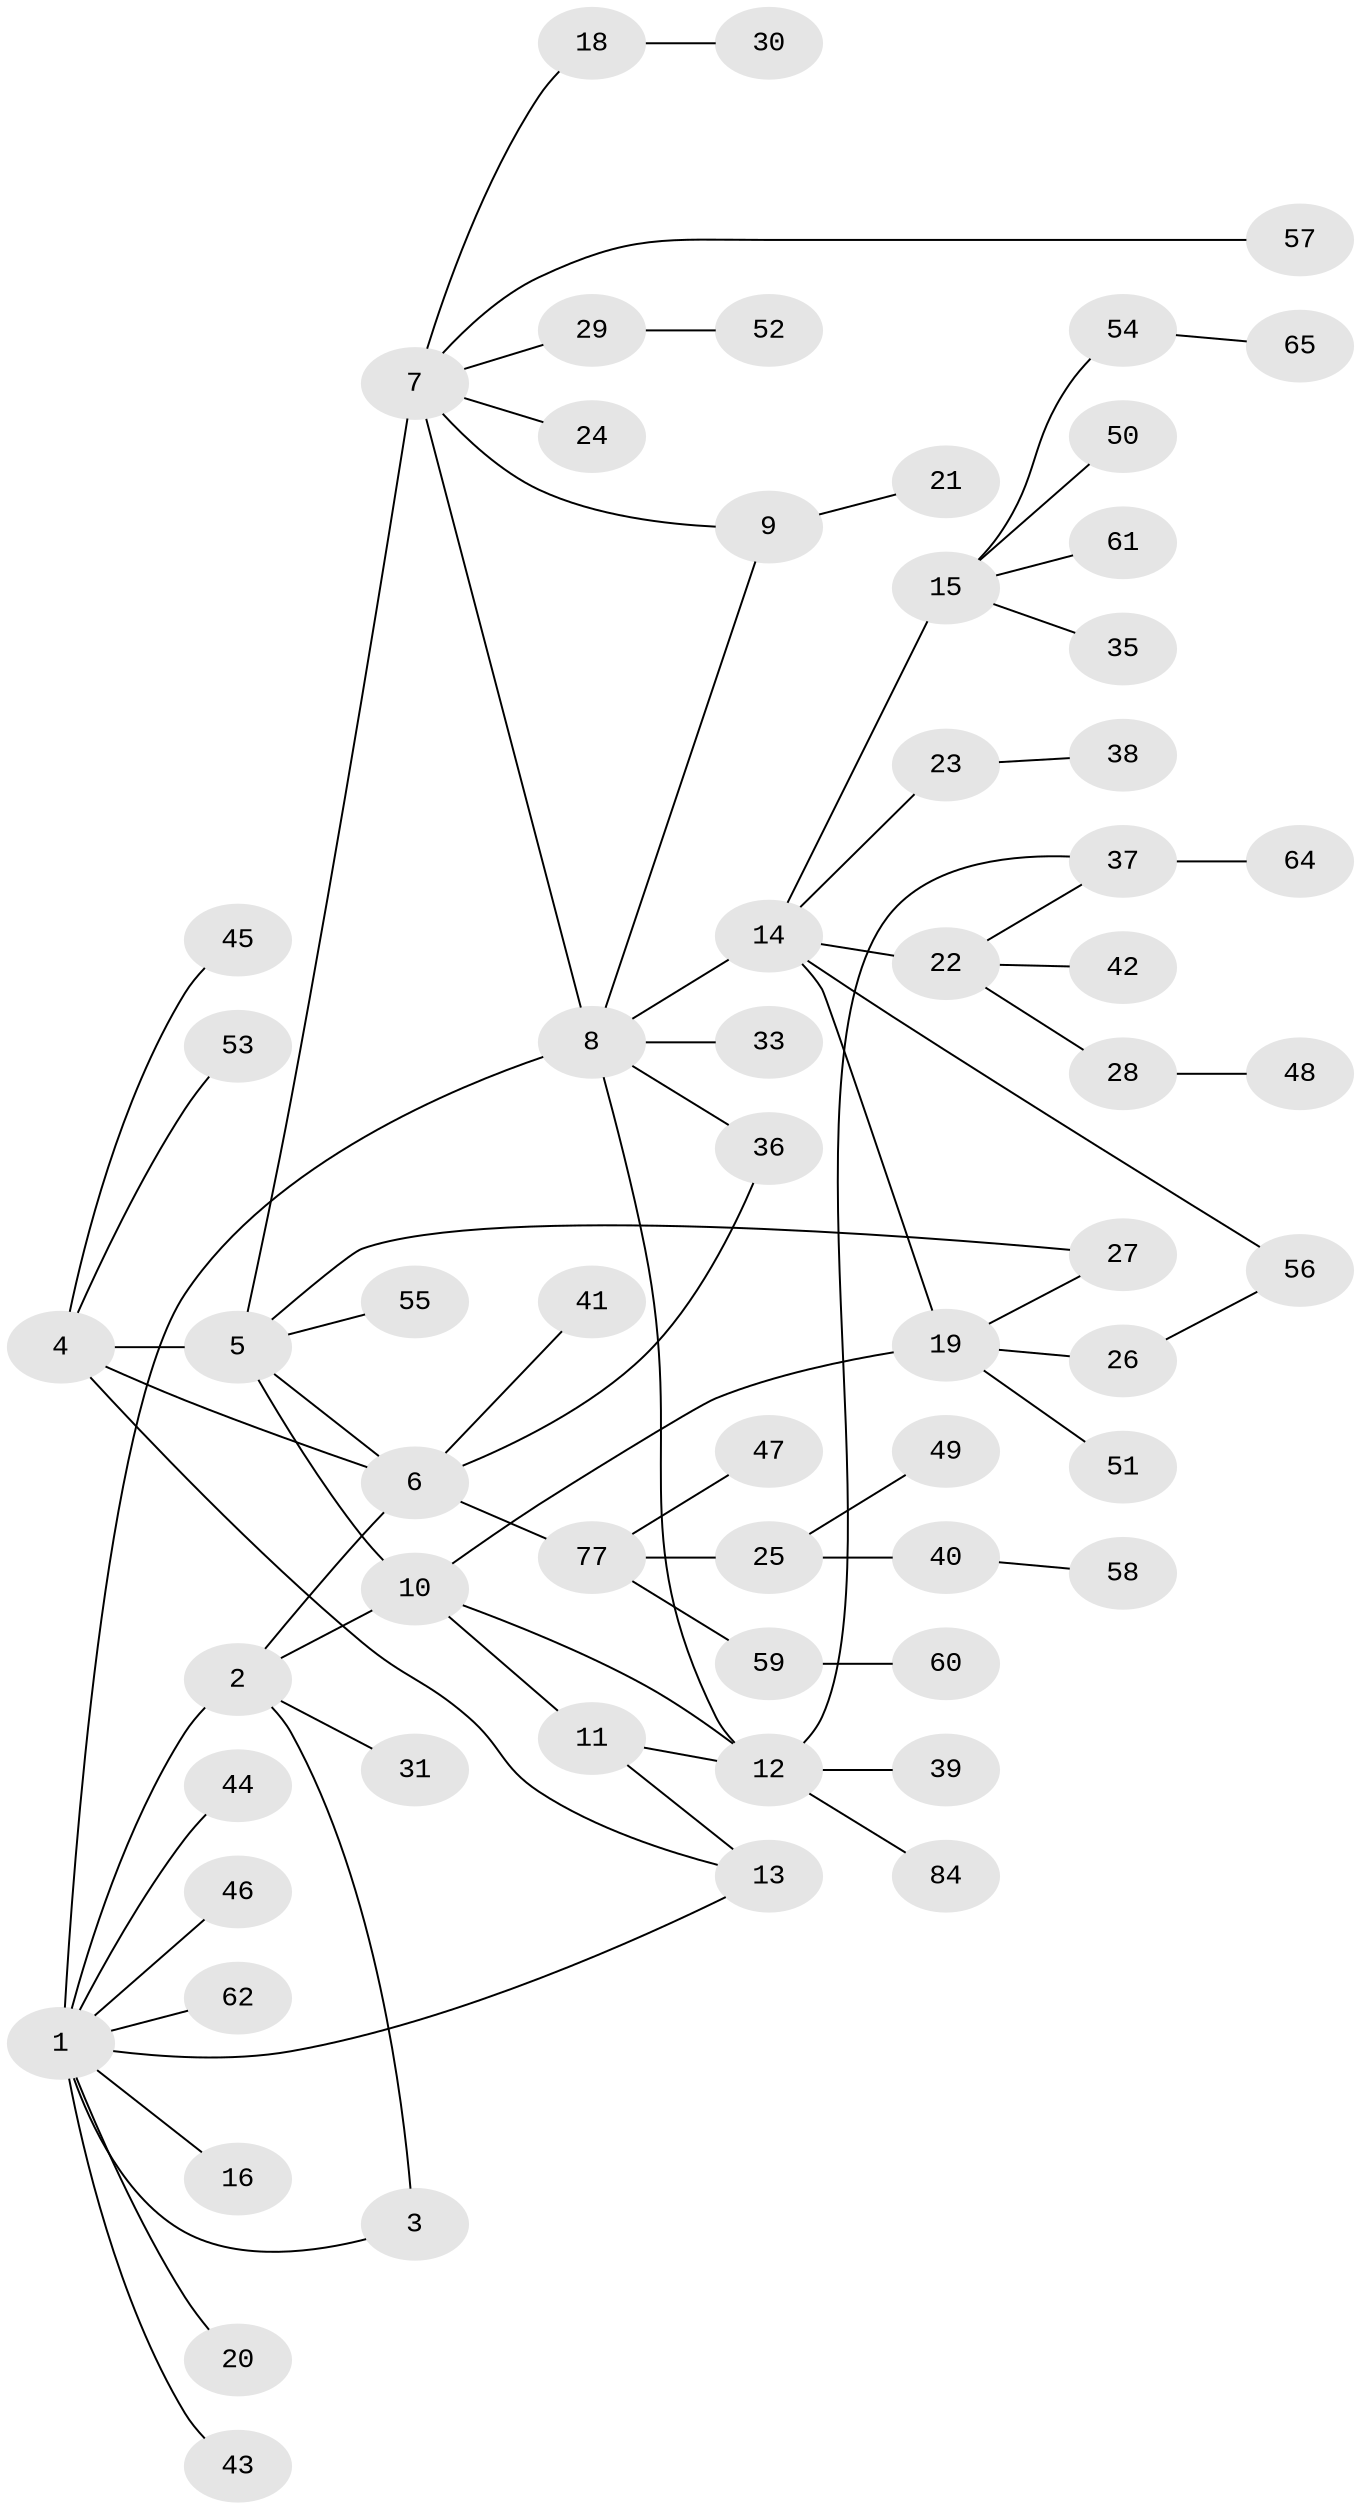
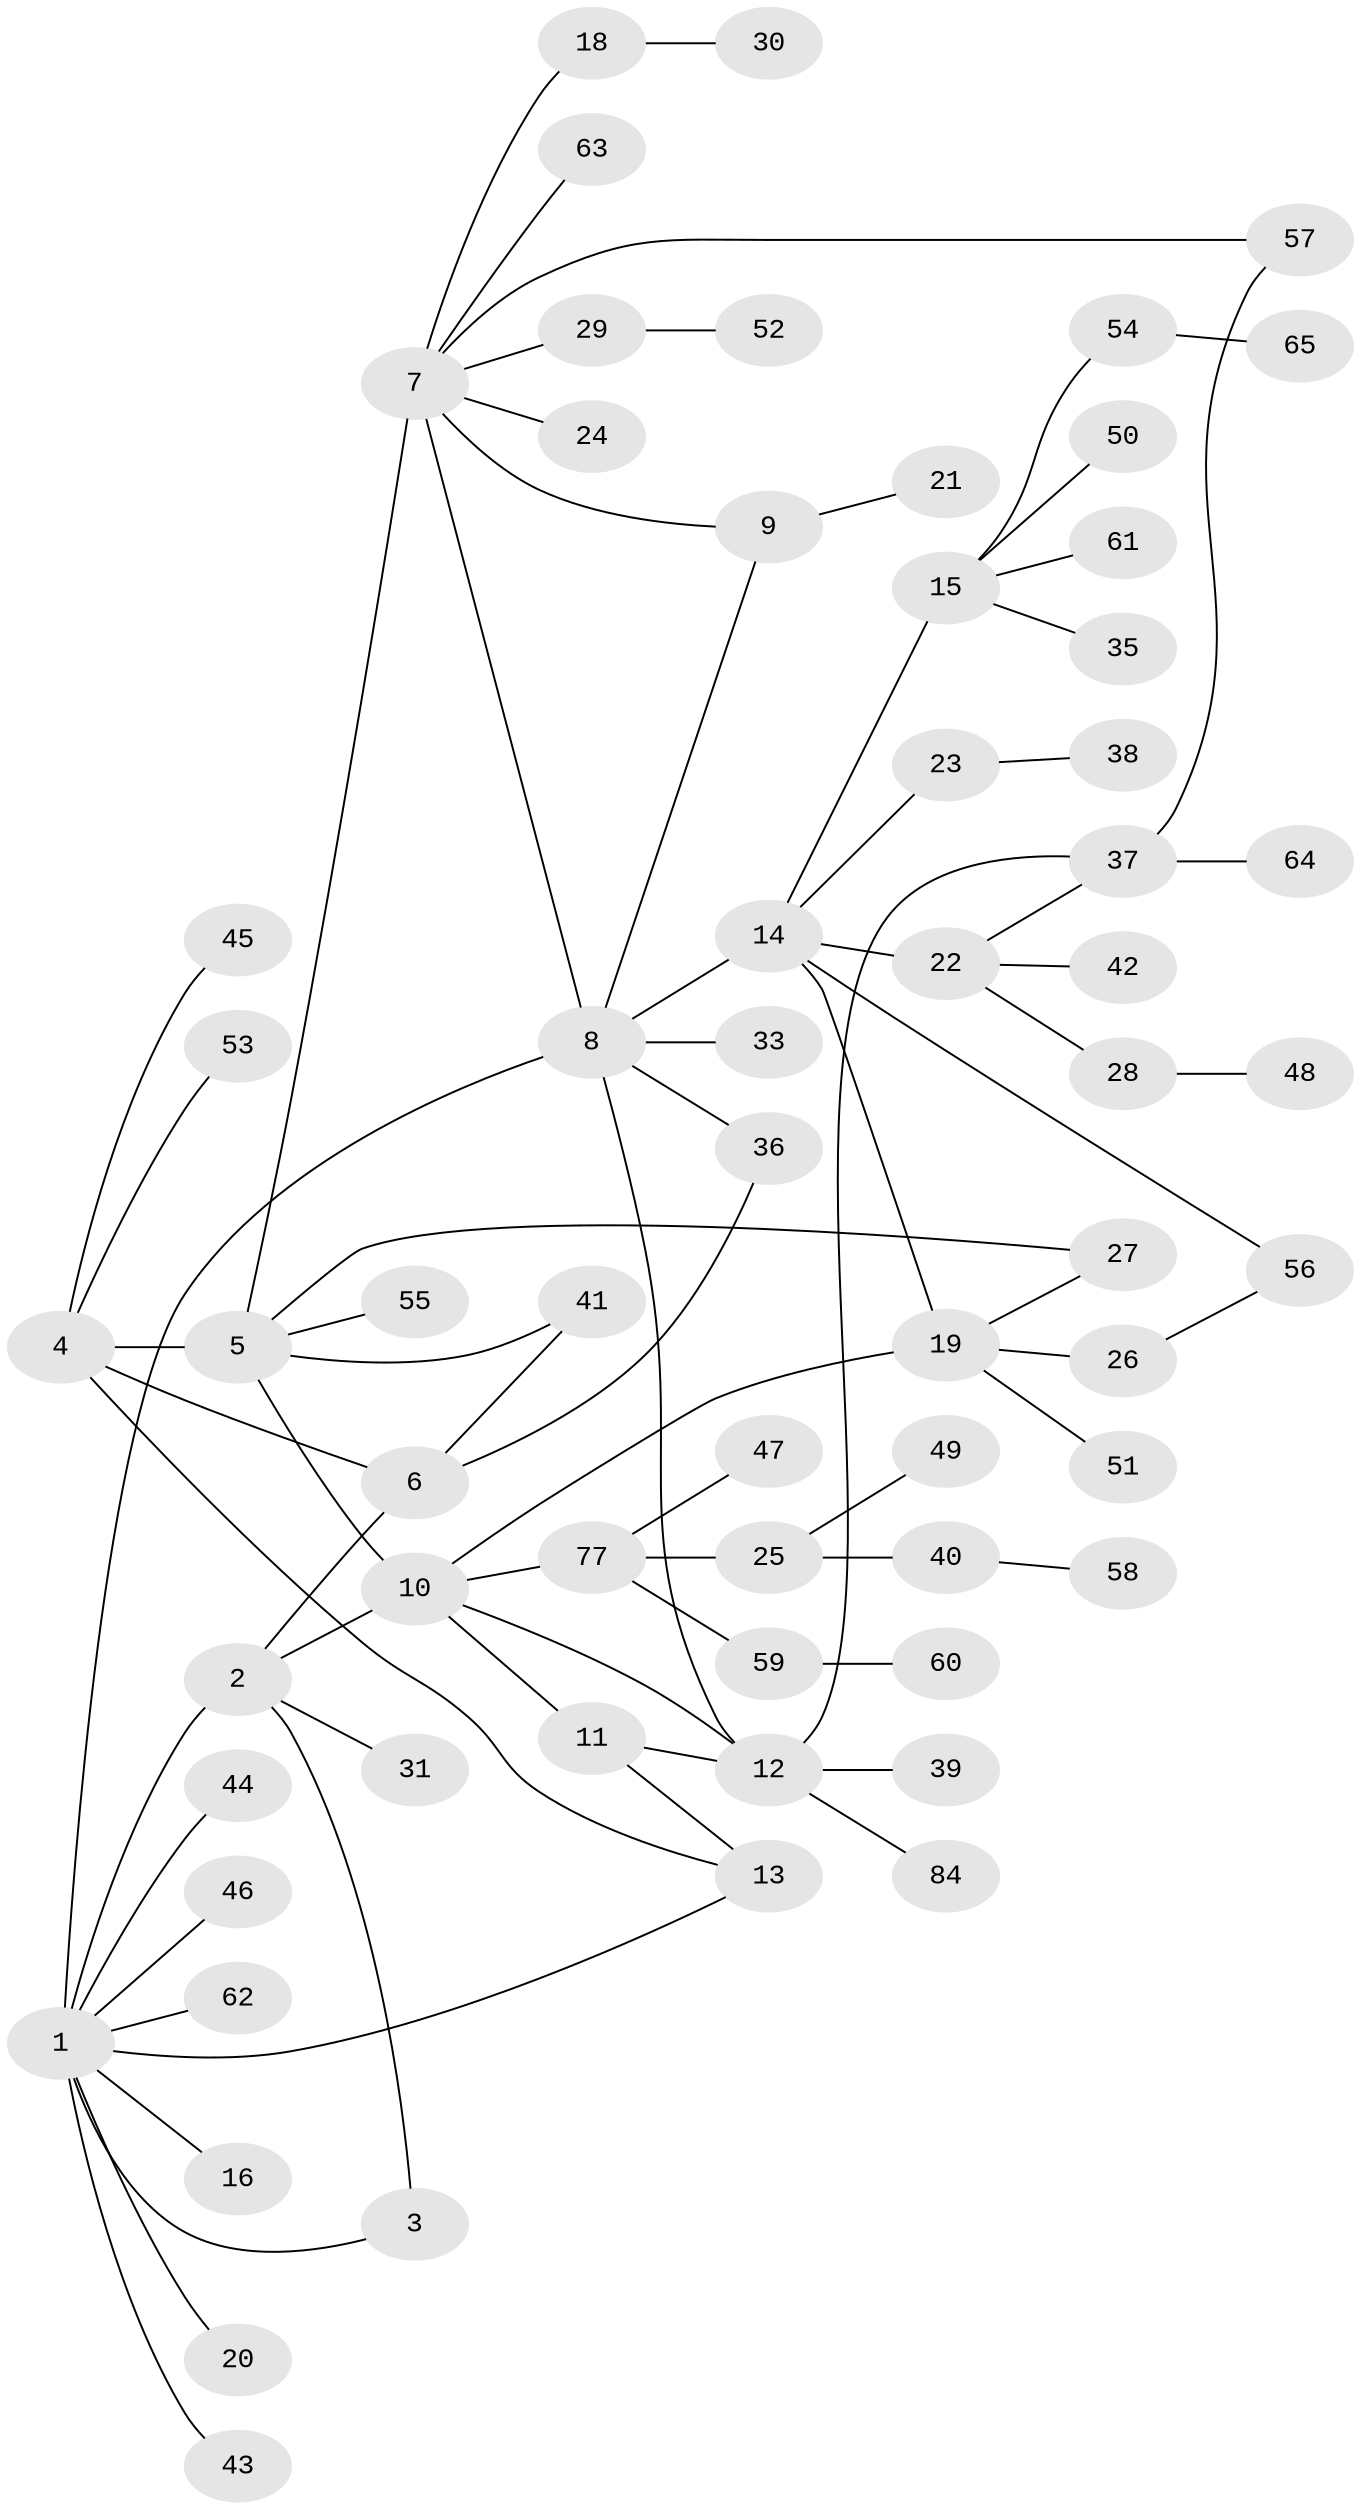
none -> (592, 149)
none -> (1211, 551)
(327, 1415) -> (423, 1361)
(497, 1517) -> (504, 1573)
